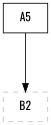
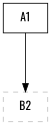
(25, 18) -> (25, 18)
